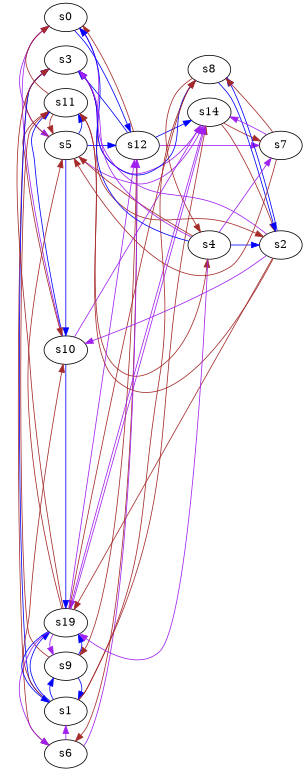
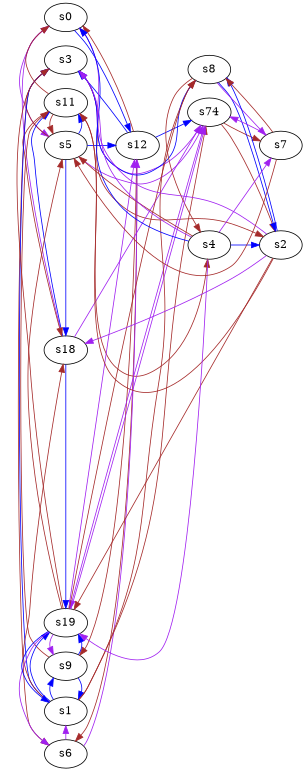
(209, 112) -> (209, 112)
(208, 145) -> (239, 106)
(66, 350) -> (66, 350)
